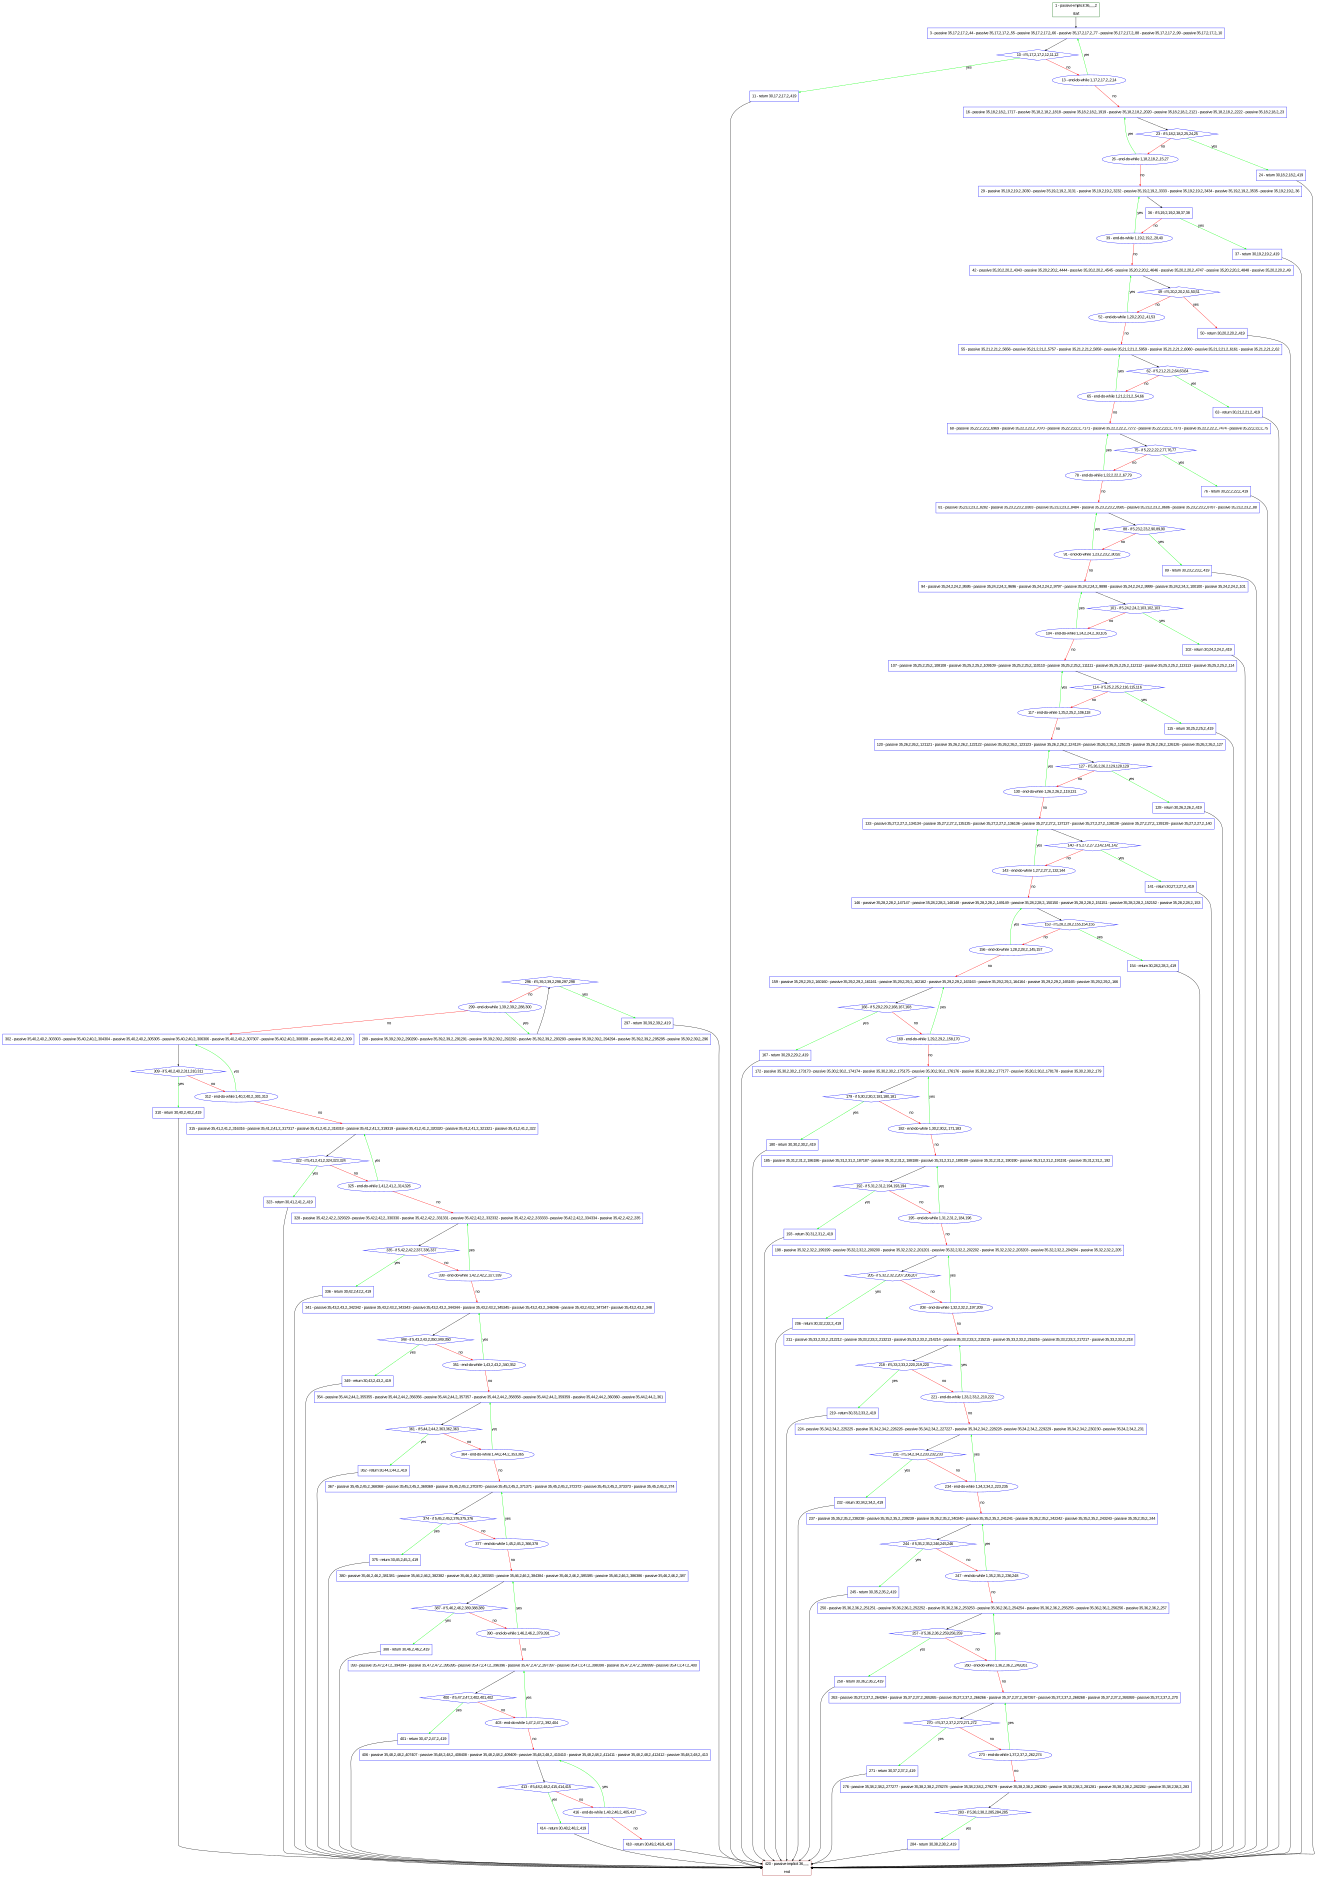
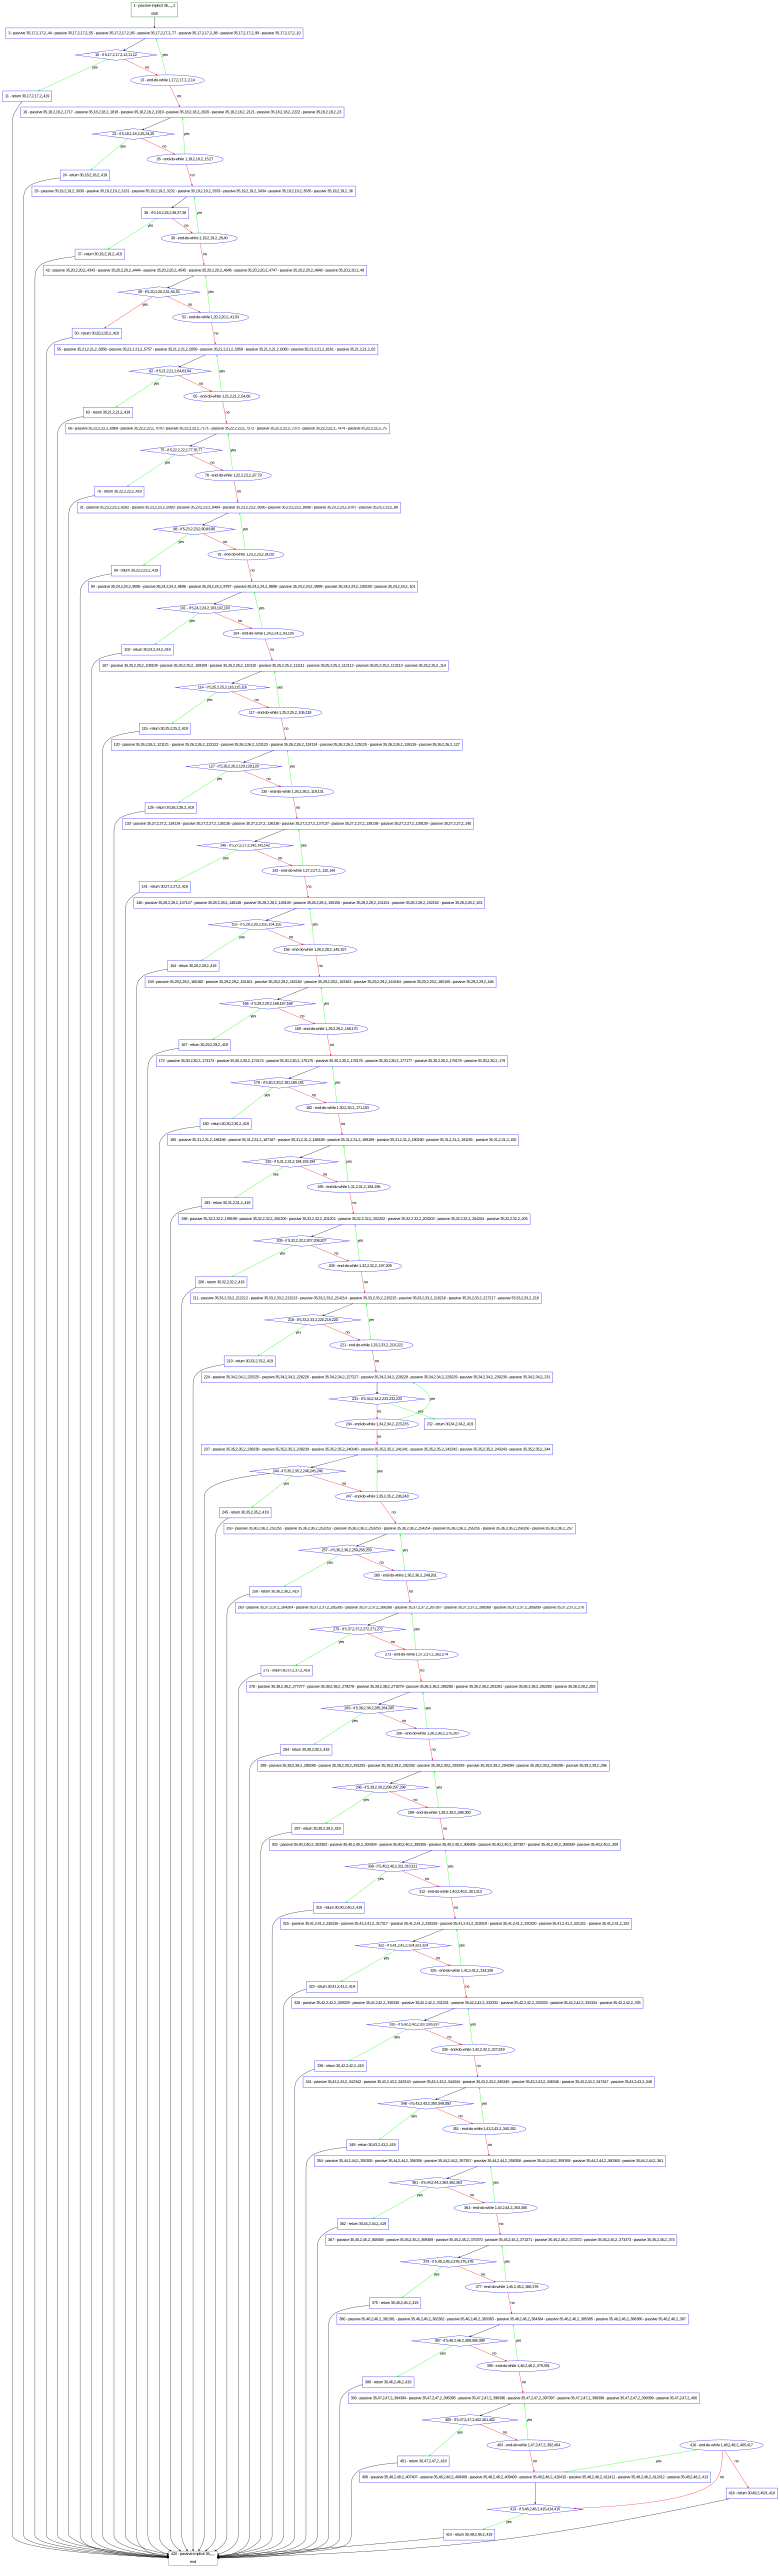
(798, 1670) -> (204, 1987)
none -> (428, 1734)
(574, 1799) -> (663, 2500)
